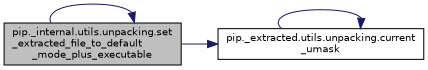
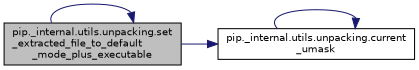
(321, 44) -> (316, 44)
